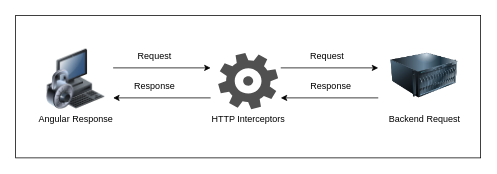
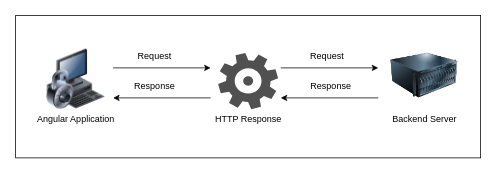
(76, 120) -> (76, 120)
(248, 120) -> (248, 120)
(425, 120) -> (425, 120)
